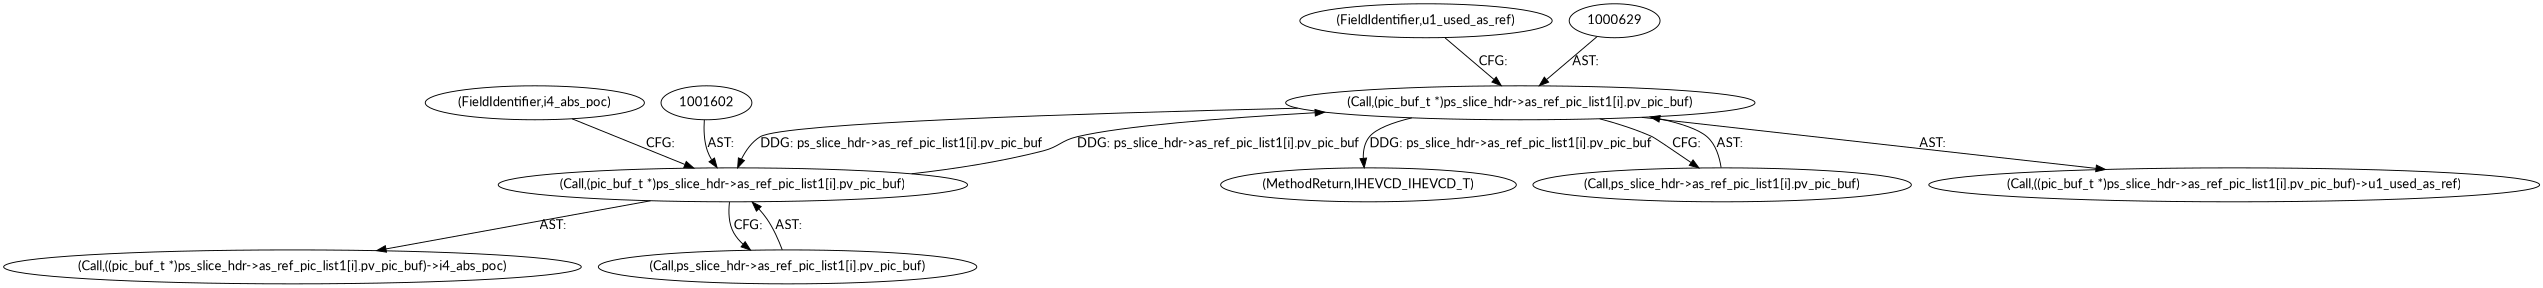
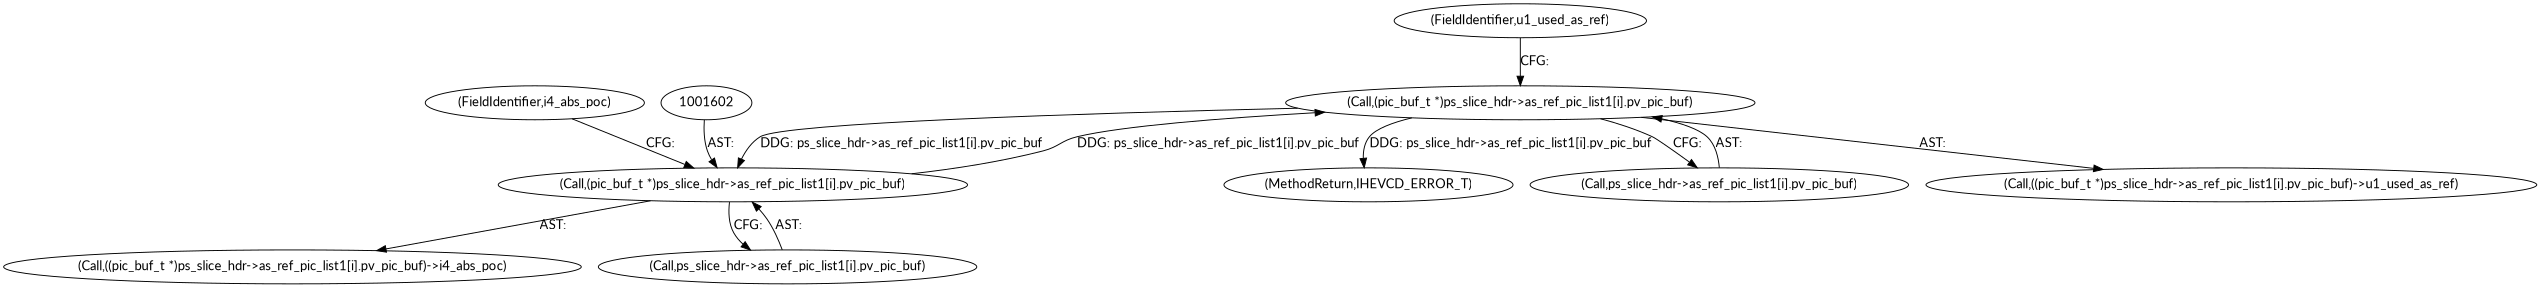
(1615, 21) -> none
(1368, 185) -> (1368, 185)
